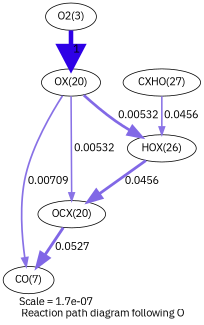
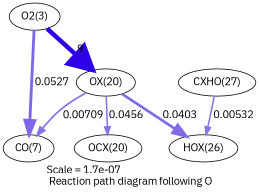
(76, 50) -> (79, 50)
(137, 115) -> (179, 115)
(180, 115) -> (233, 115)
(93, 148) -> (125, 115)
(123, 177) -> none
(54, 241) -> (32, 75)
